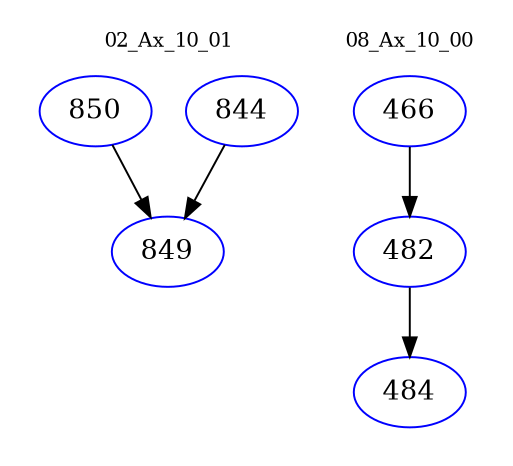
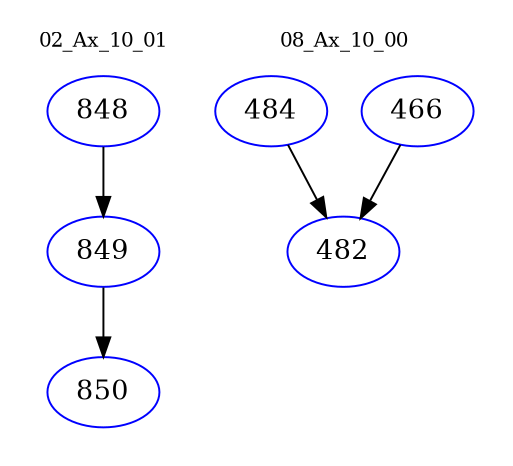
(242, 111) -> (103, 111)
(127, 172) -> (103, 312)
(410, 312) -> (303, 172)
